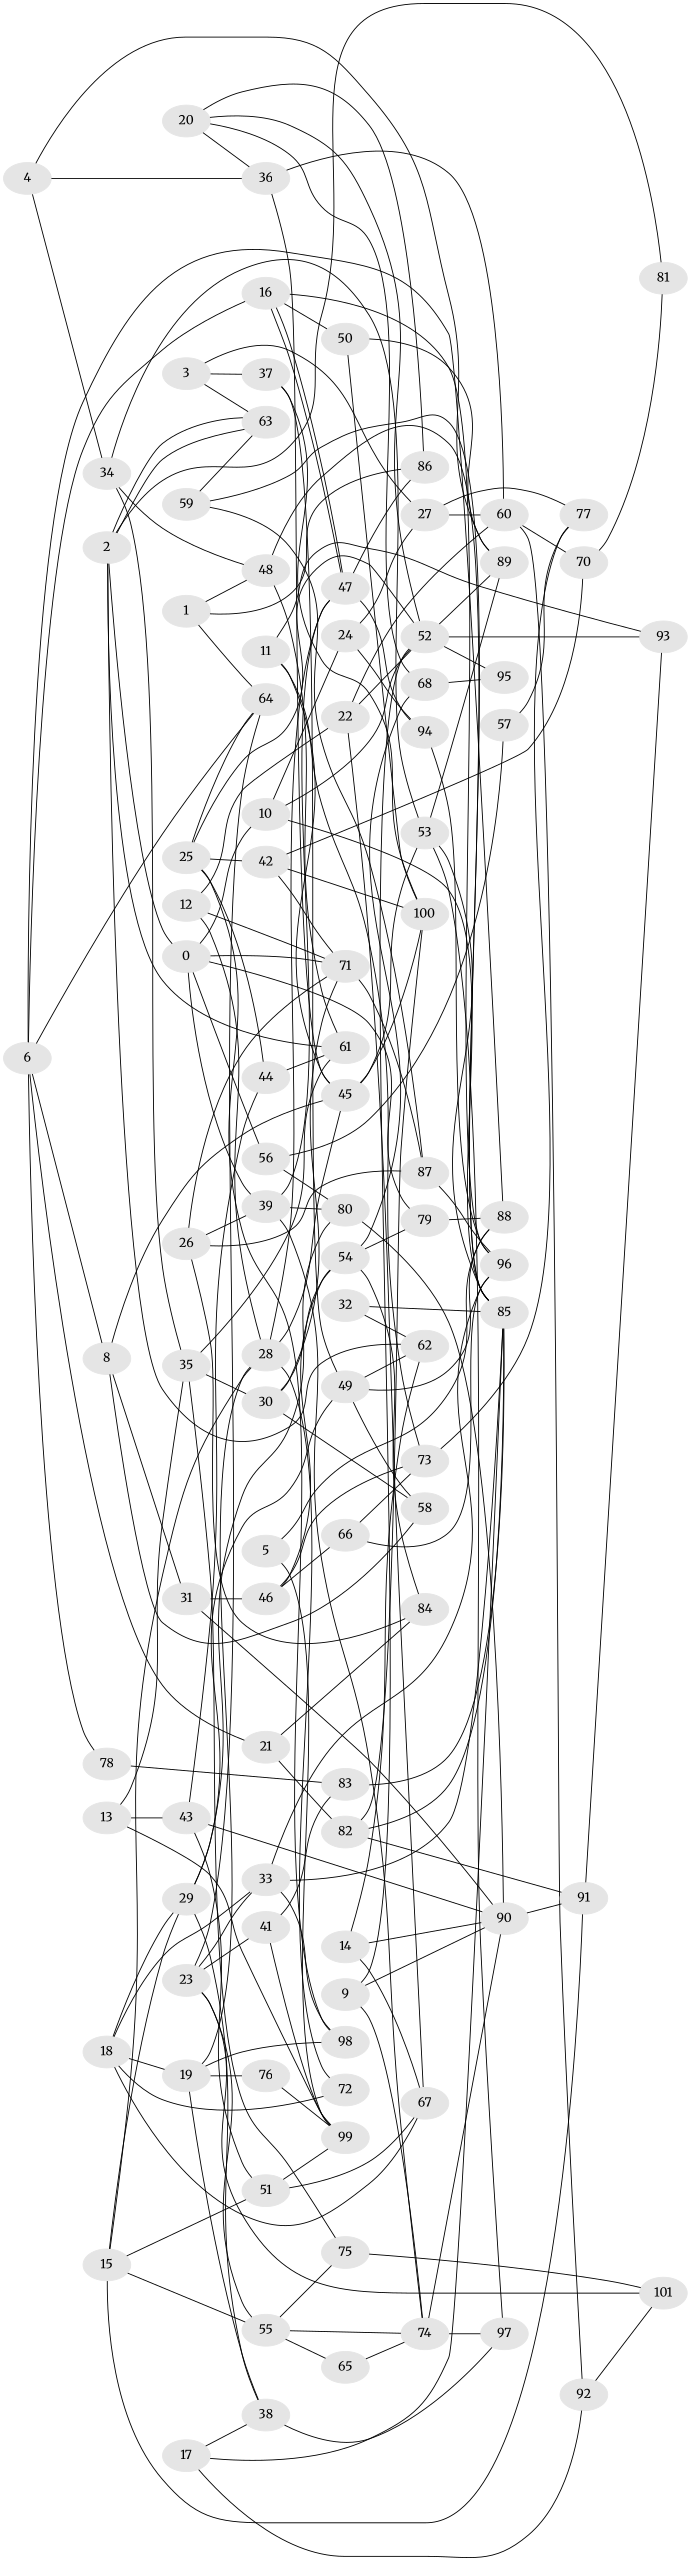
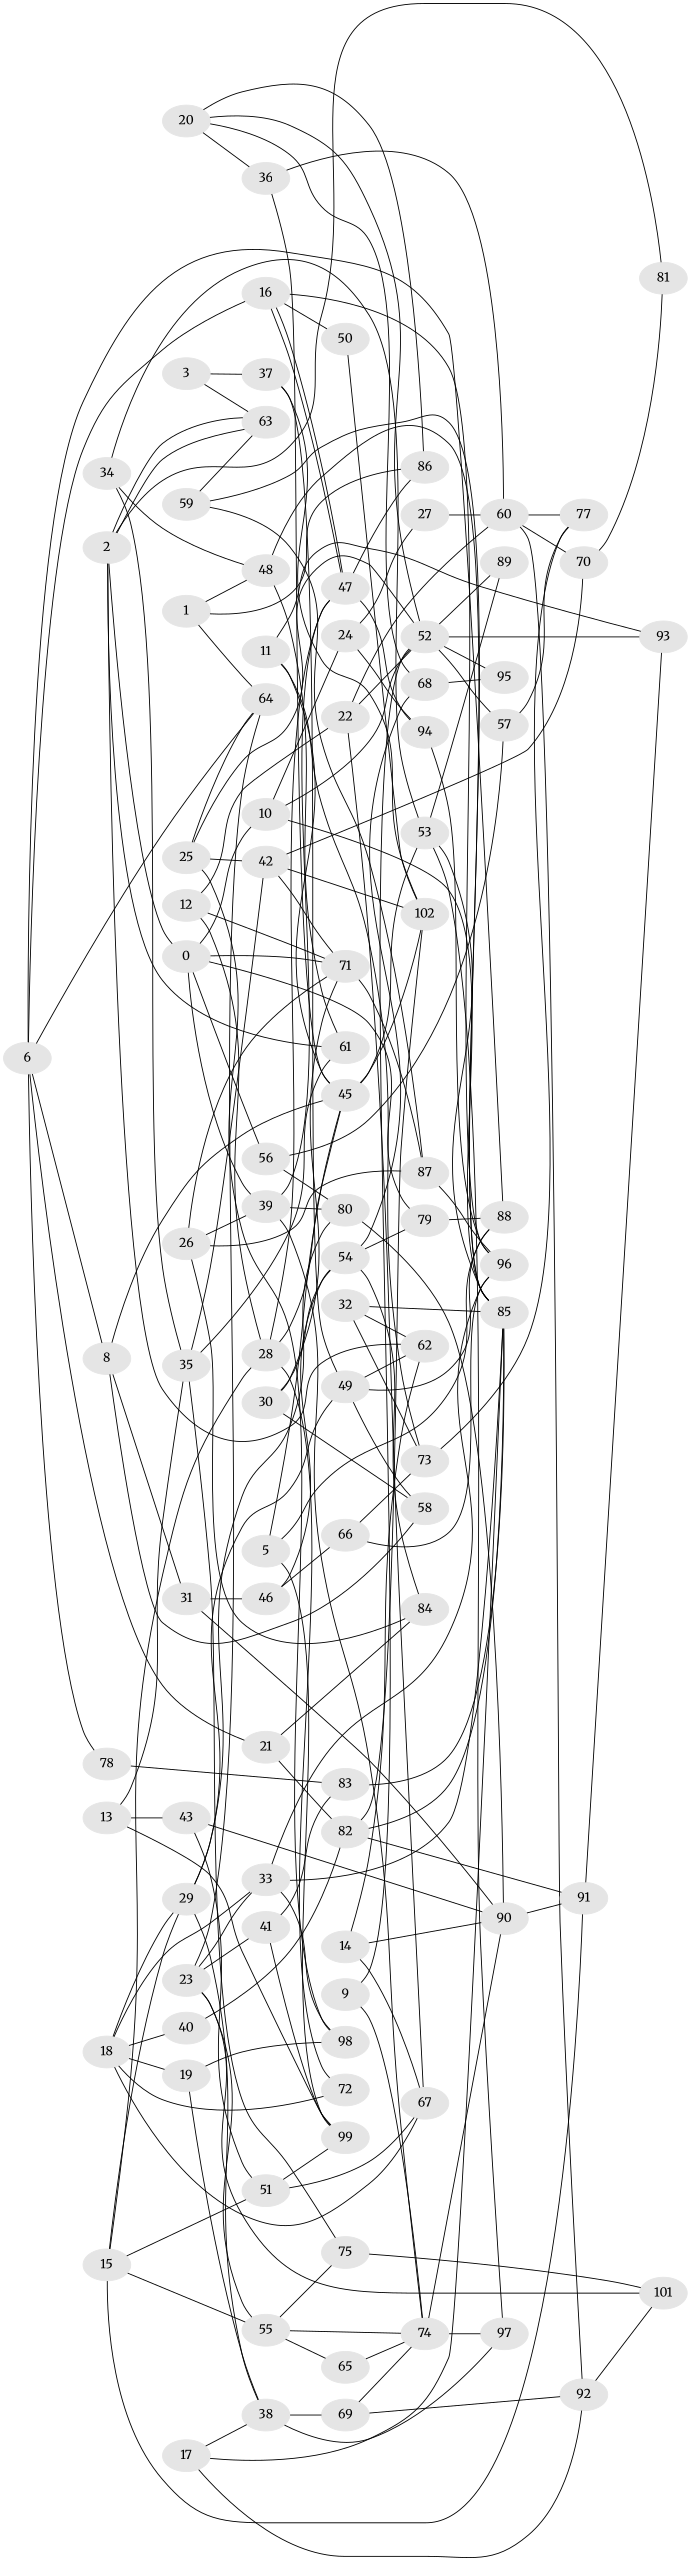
(27, 178) -> none
(333, 383) -> none
(471, 415) -> none
(498, 488) -> (544, 515)
none -> (460, 675)
(425, 914) -> (425, 914)
(266, 1078) -> none
none -> (303, 1323)
(226, 1384) -> (225, 1174)
(324, 1509) -> (376, 1364)
(231, 1821) -> none
(425, 1957) -> none
none -> (186, 2028)
(266, 2076) -> none
none -> (345, 2415)
